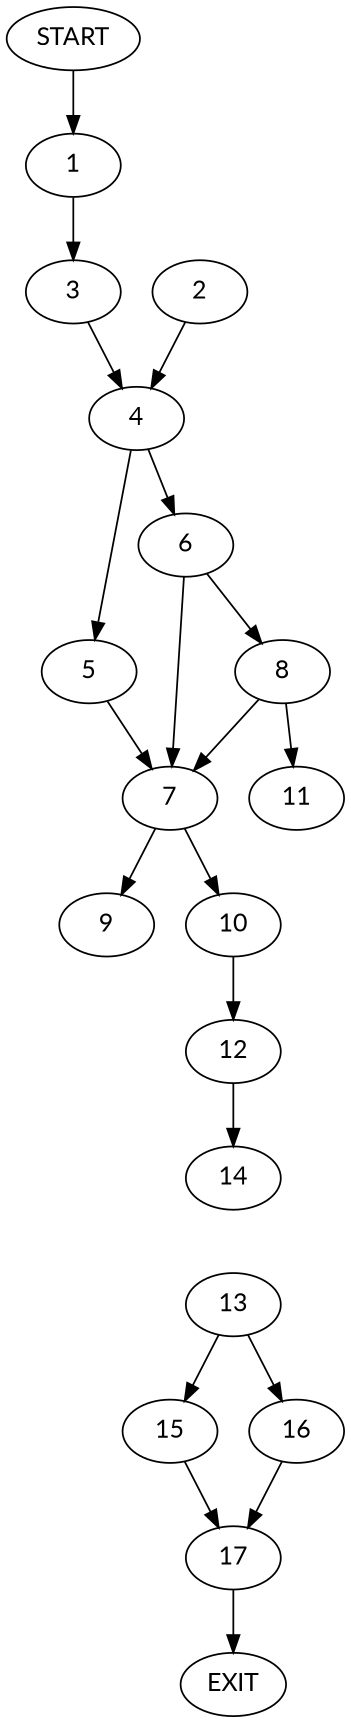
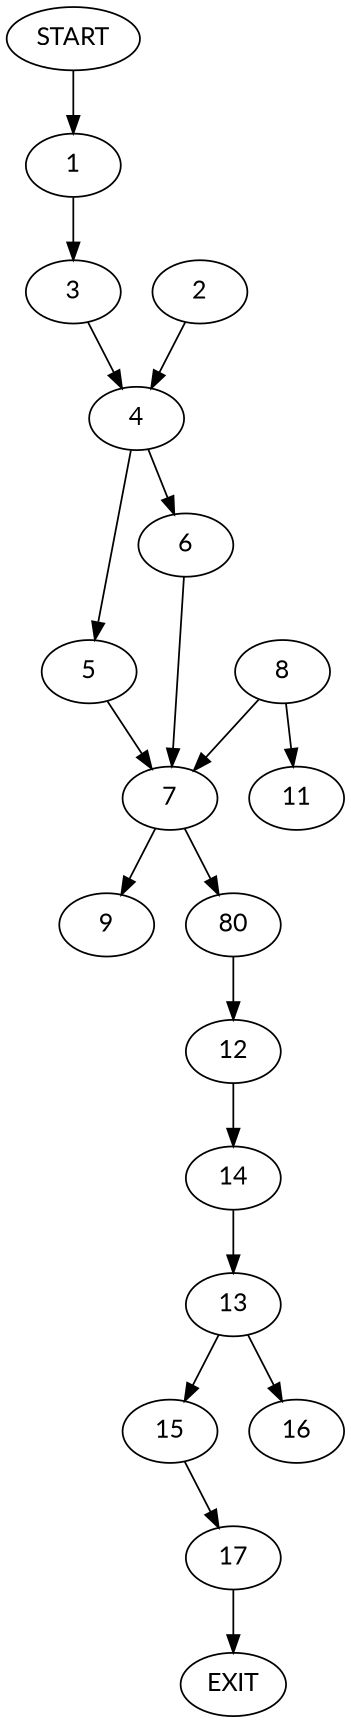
(229, 601) -> none
(233, 925) -> (233, 925)
none -> (233, 1233)
(269, 1487) -> none
